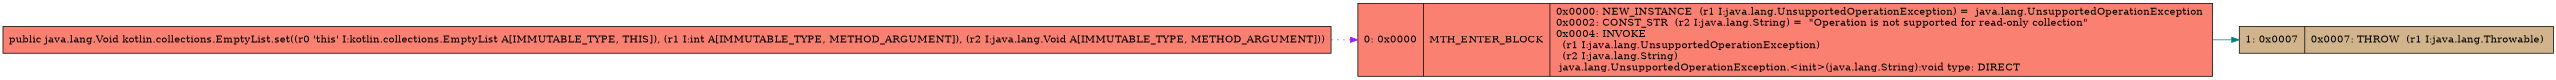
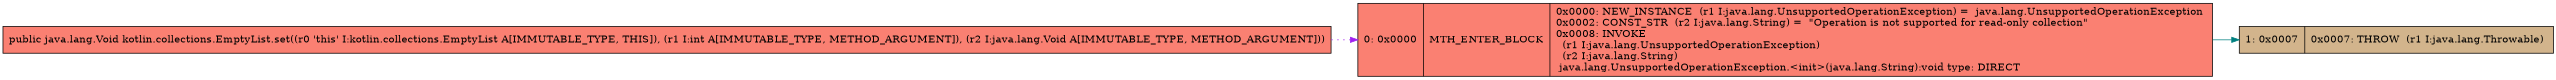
(1605, 34) -> (1605, 34)
